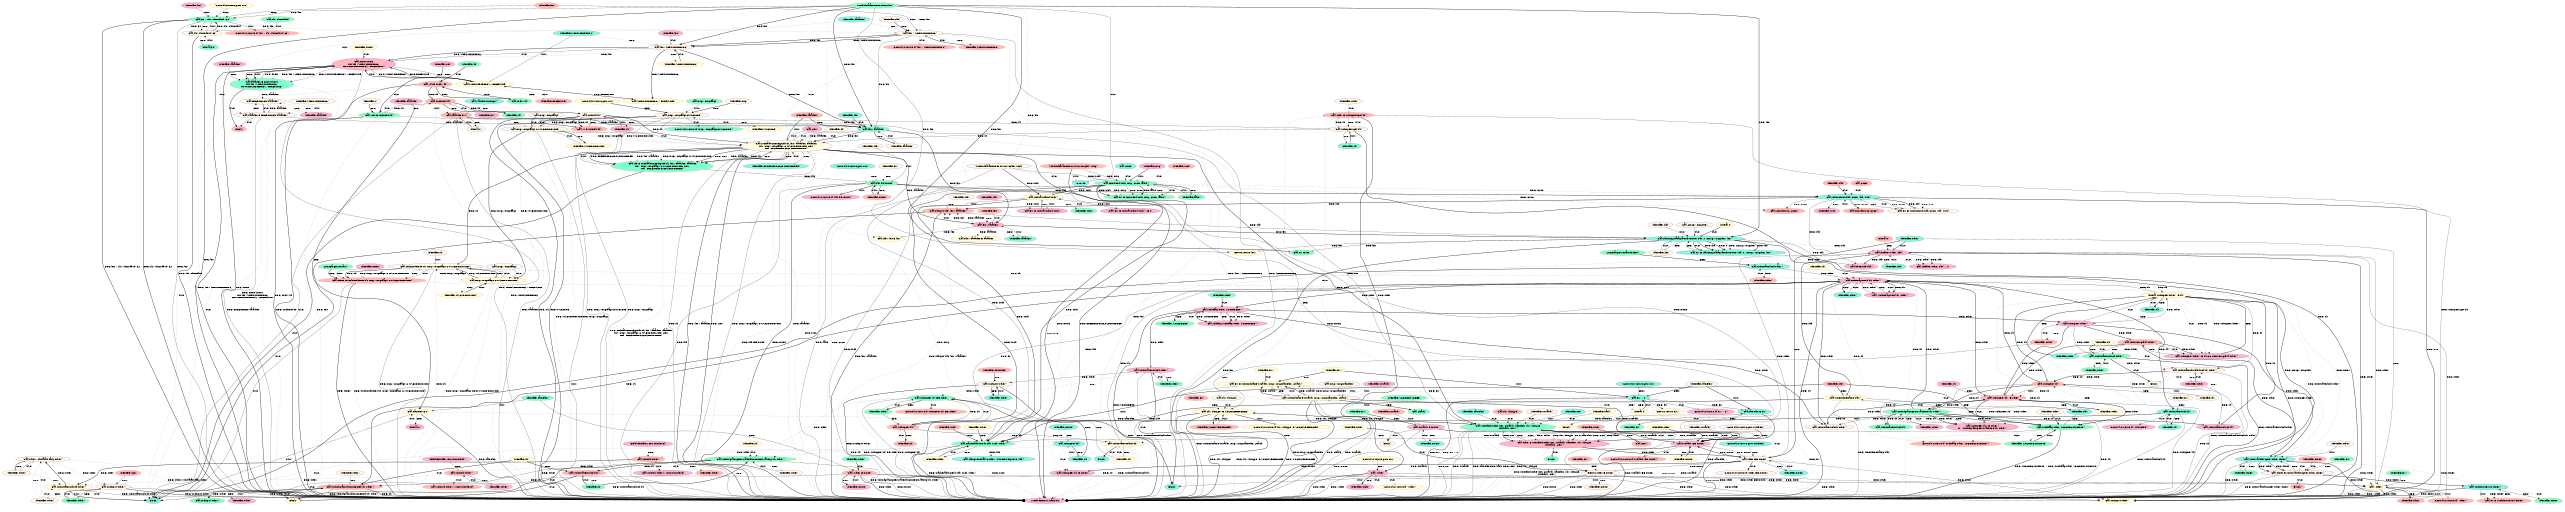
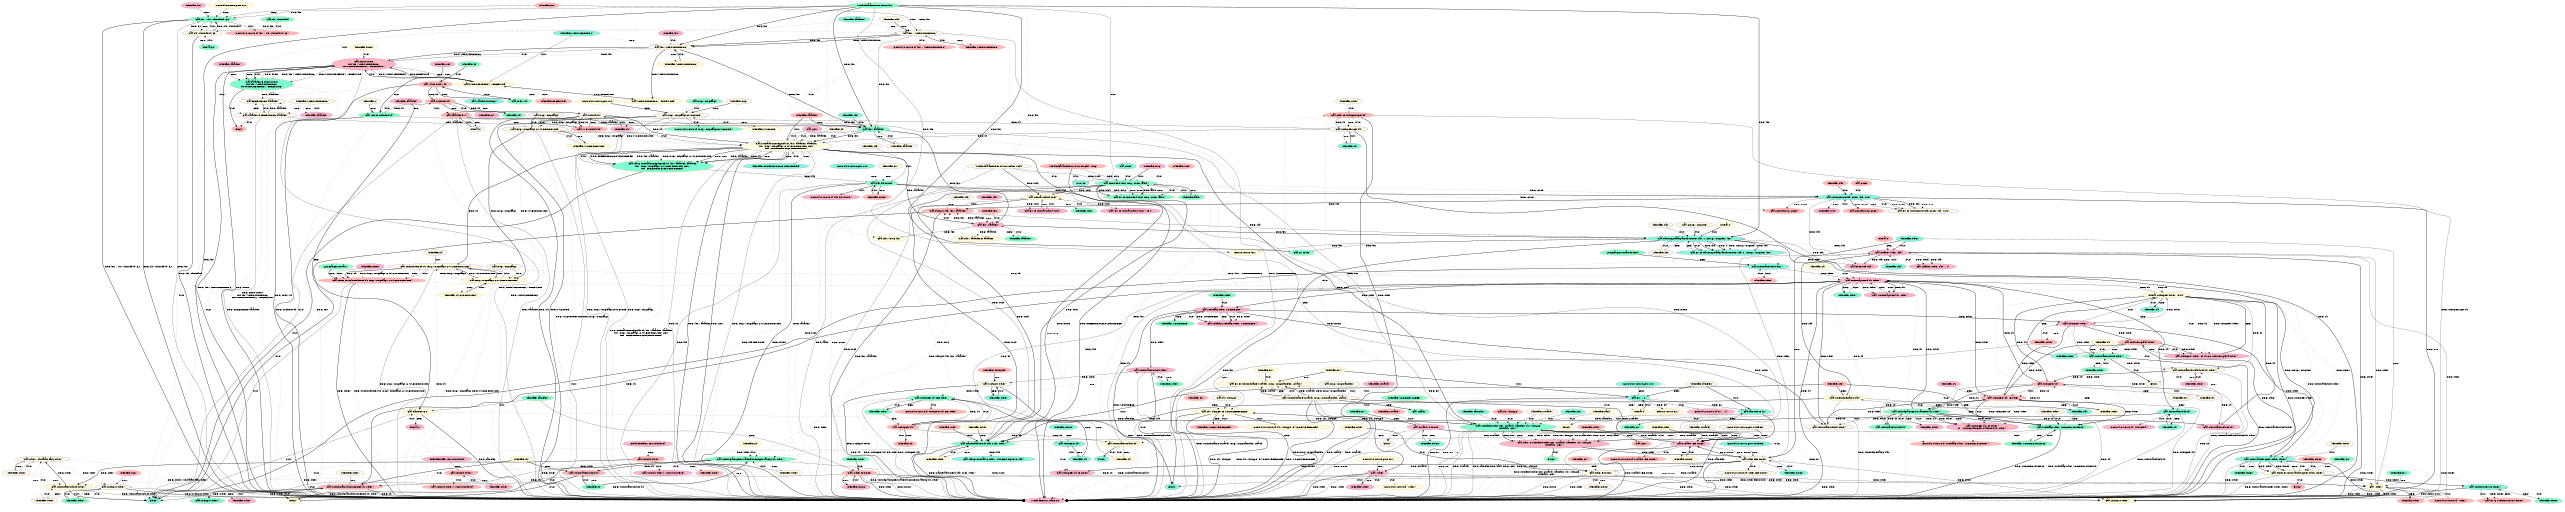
(1600, 473) -> (1600, 473)
